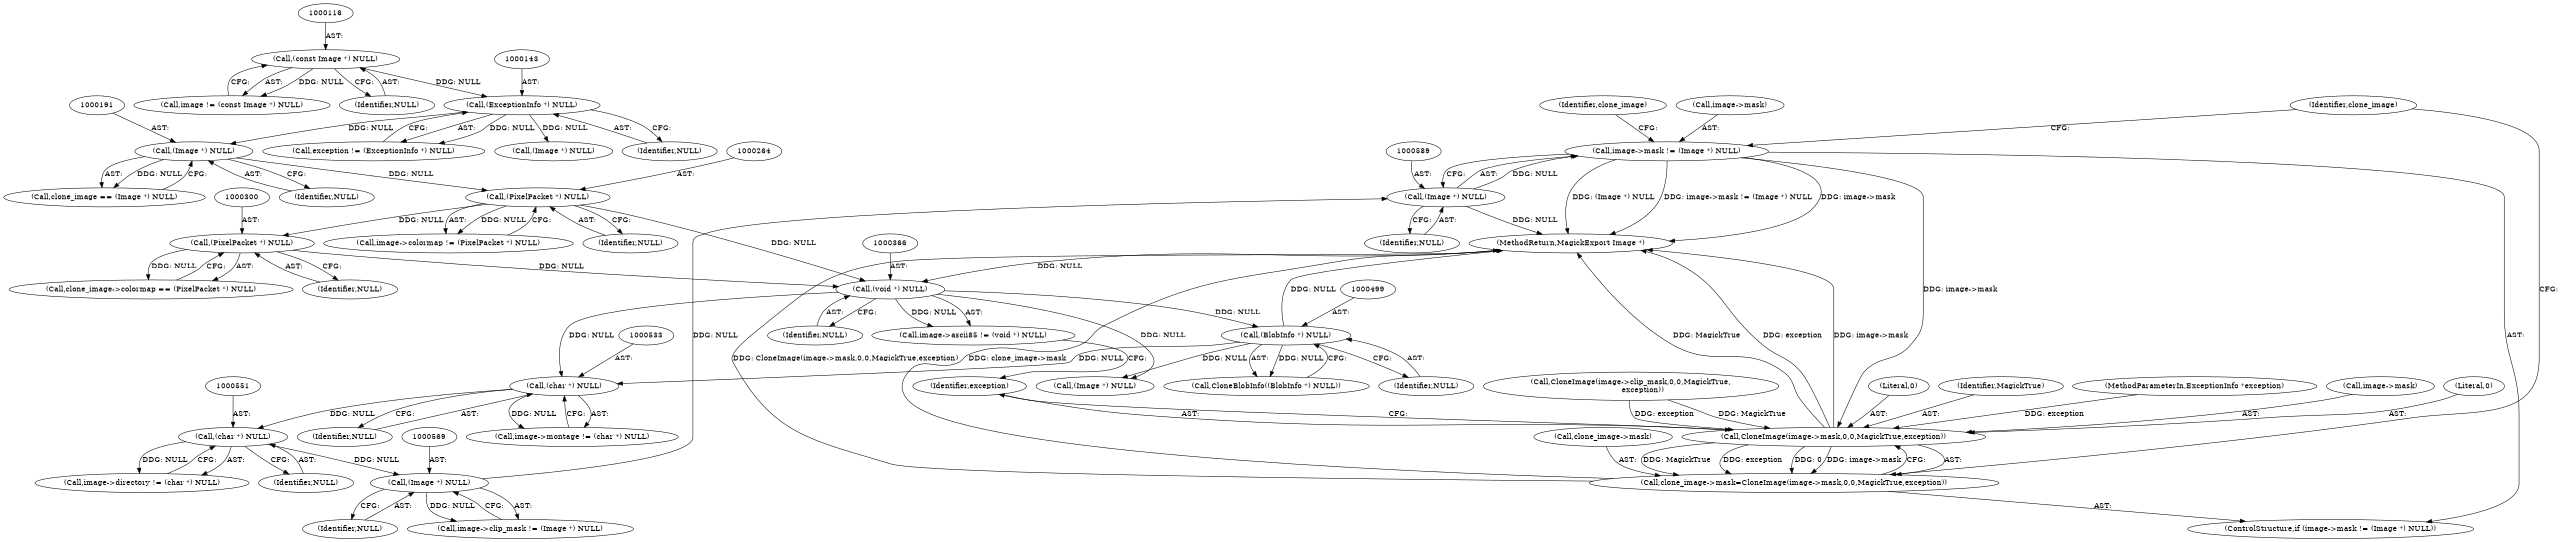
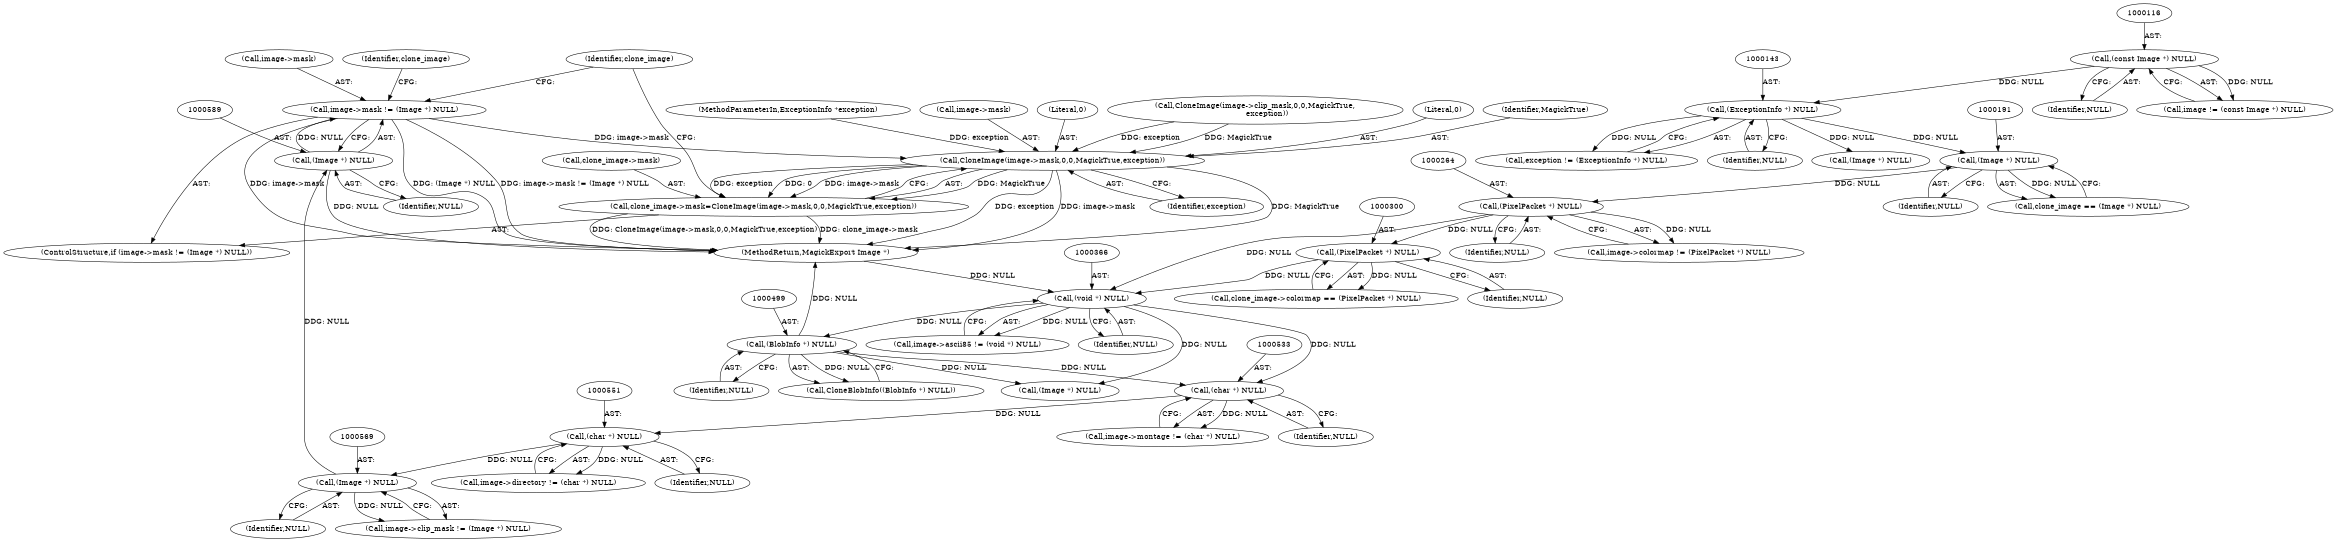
(1104, 371) -> (972, 314)
